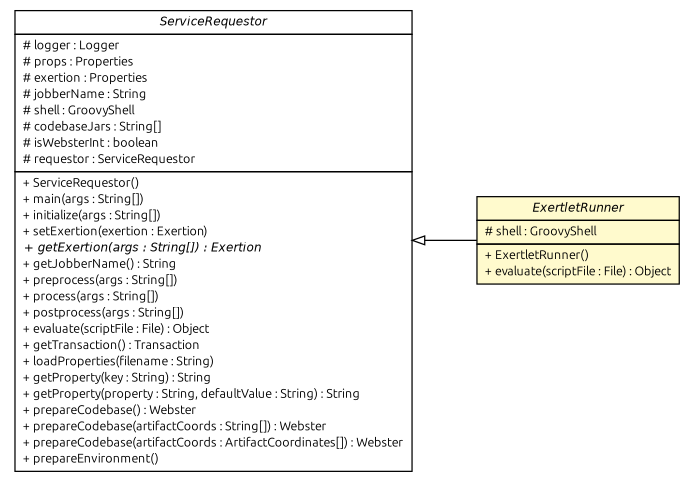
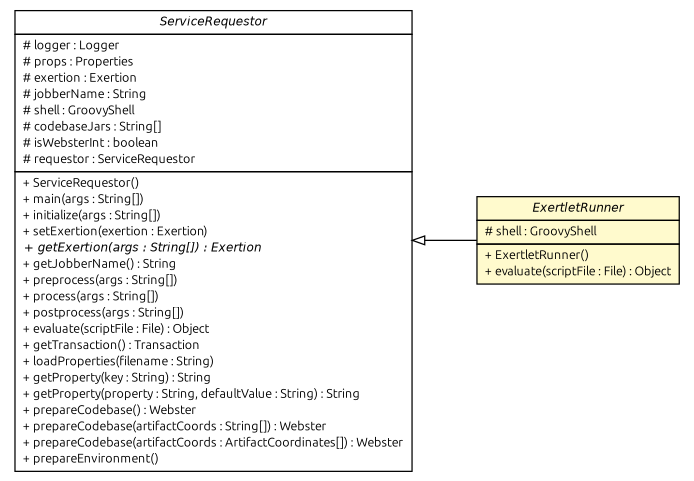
(86, 78) -> (81, 78)
